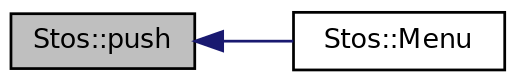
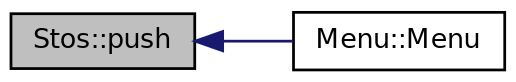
(399, 41) -> (399, 41)
